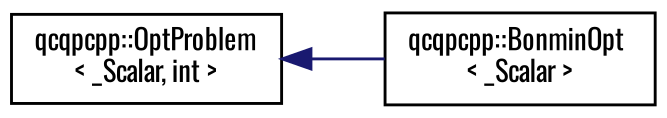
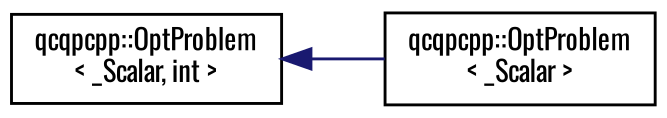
(520, 59) -> (520, 59)
